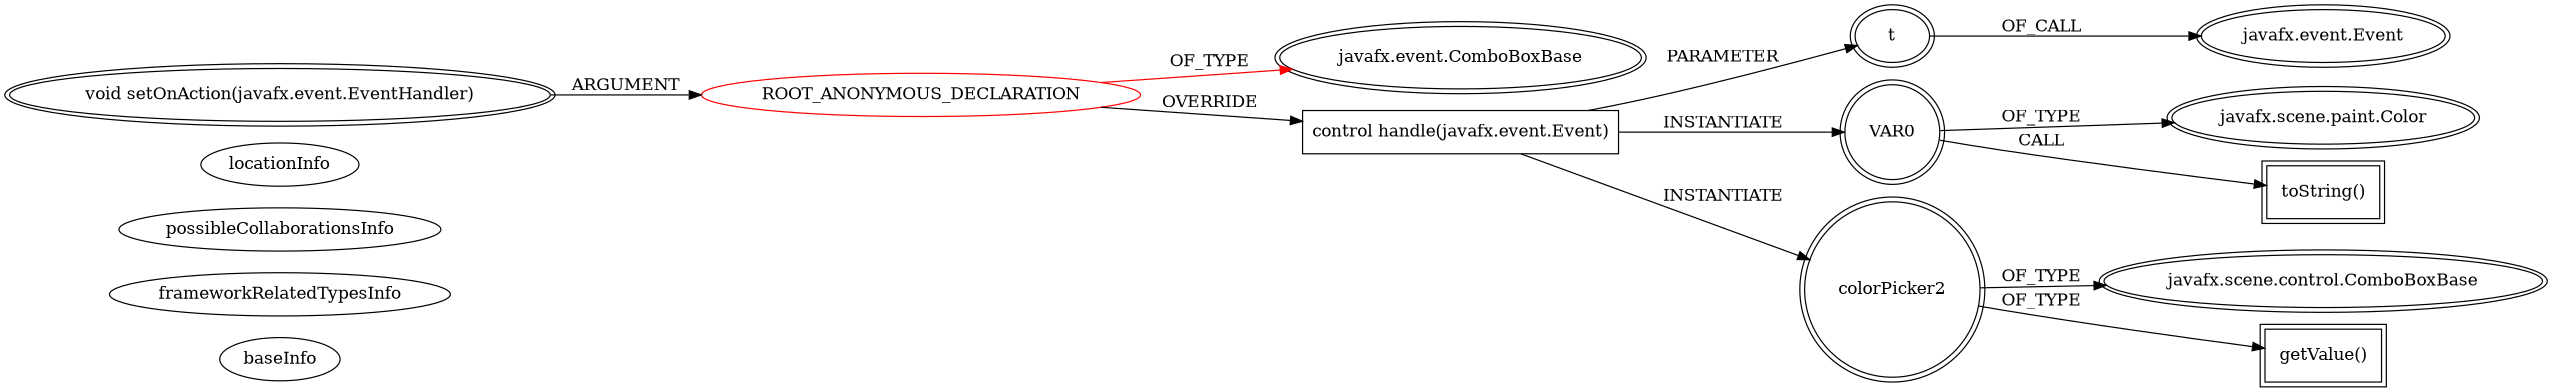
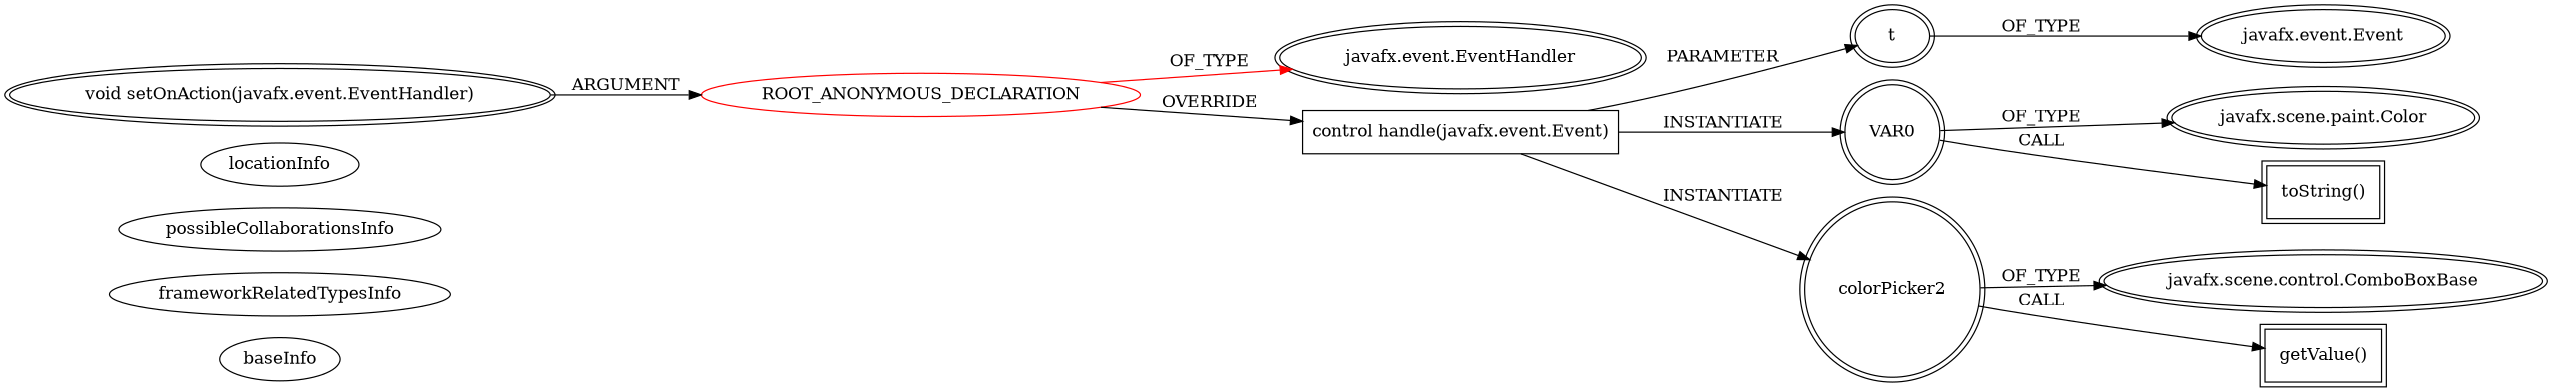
(2042, 27) -> (2042, 27)
(1461, 58) -> (1461, 58)
(2042, 301) -> (2042, 301)
